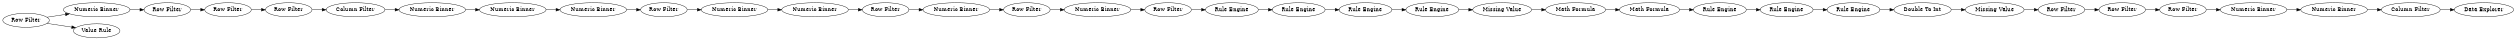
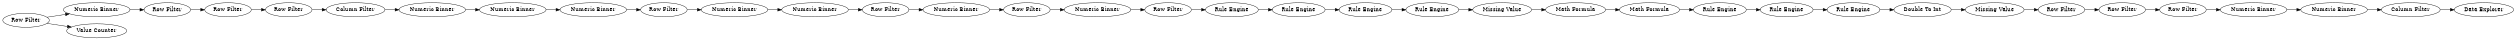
(97, 31) -> (97, 31)
